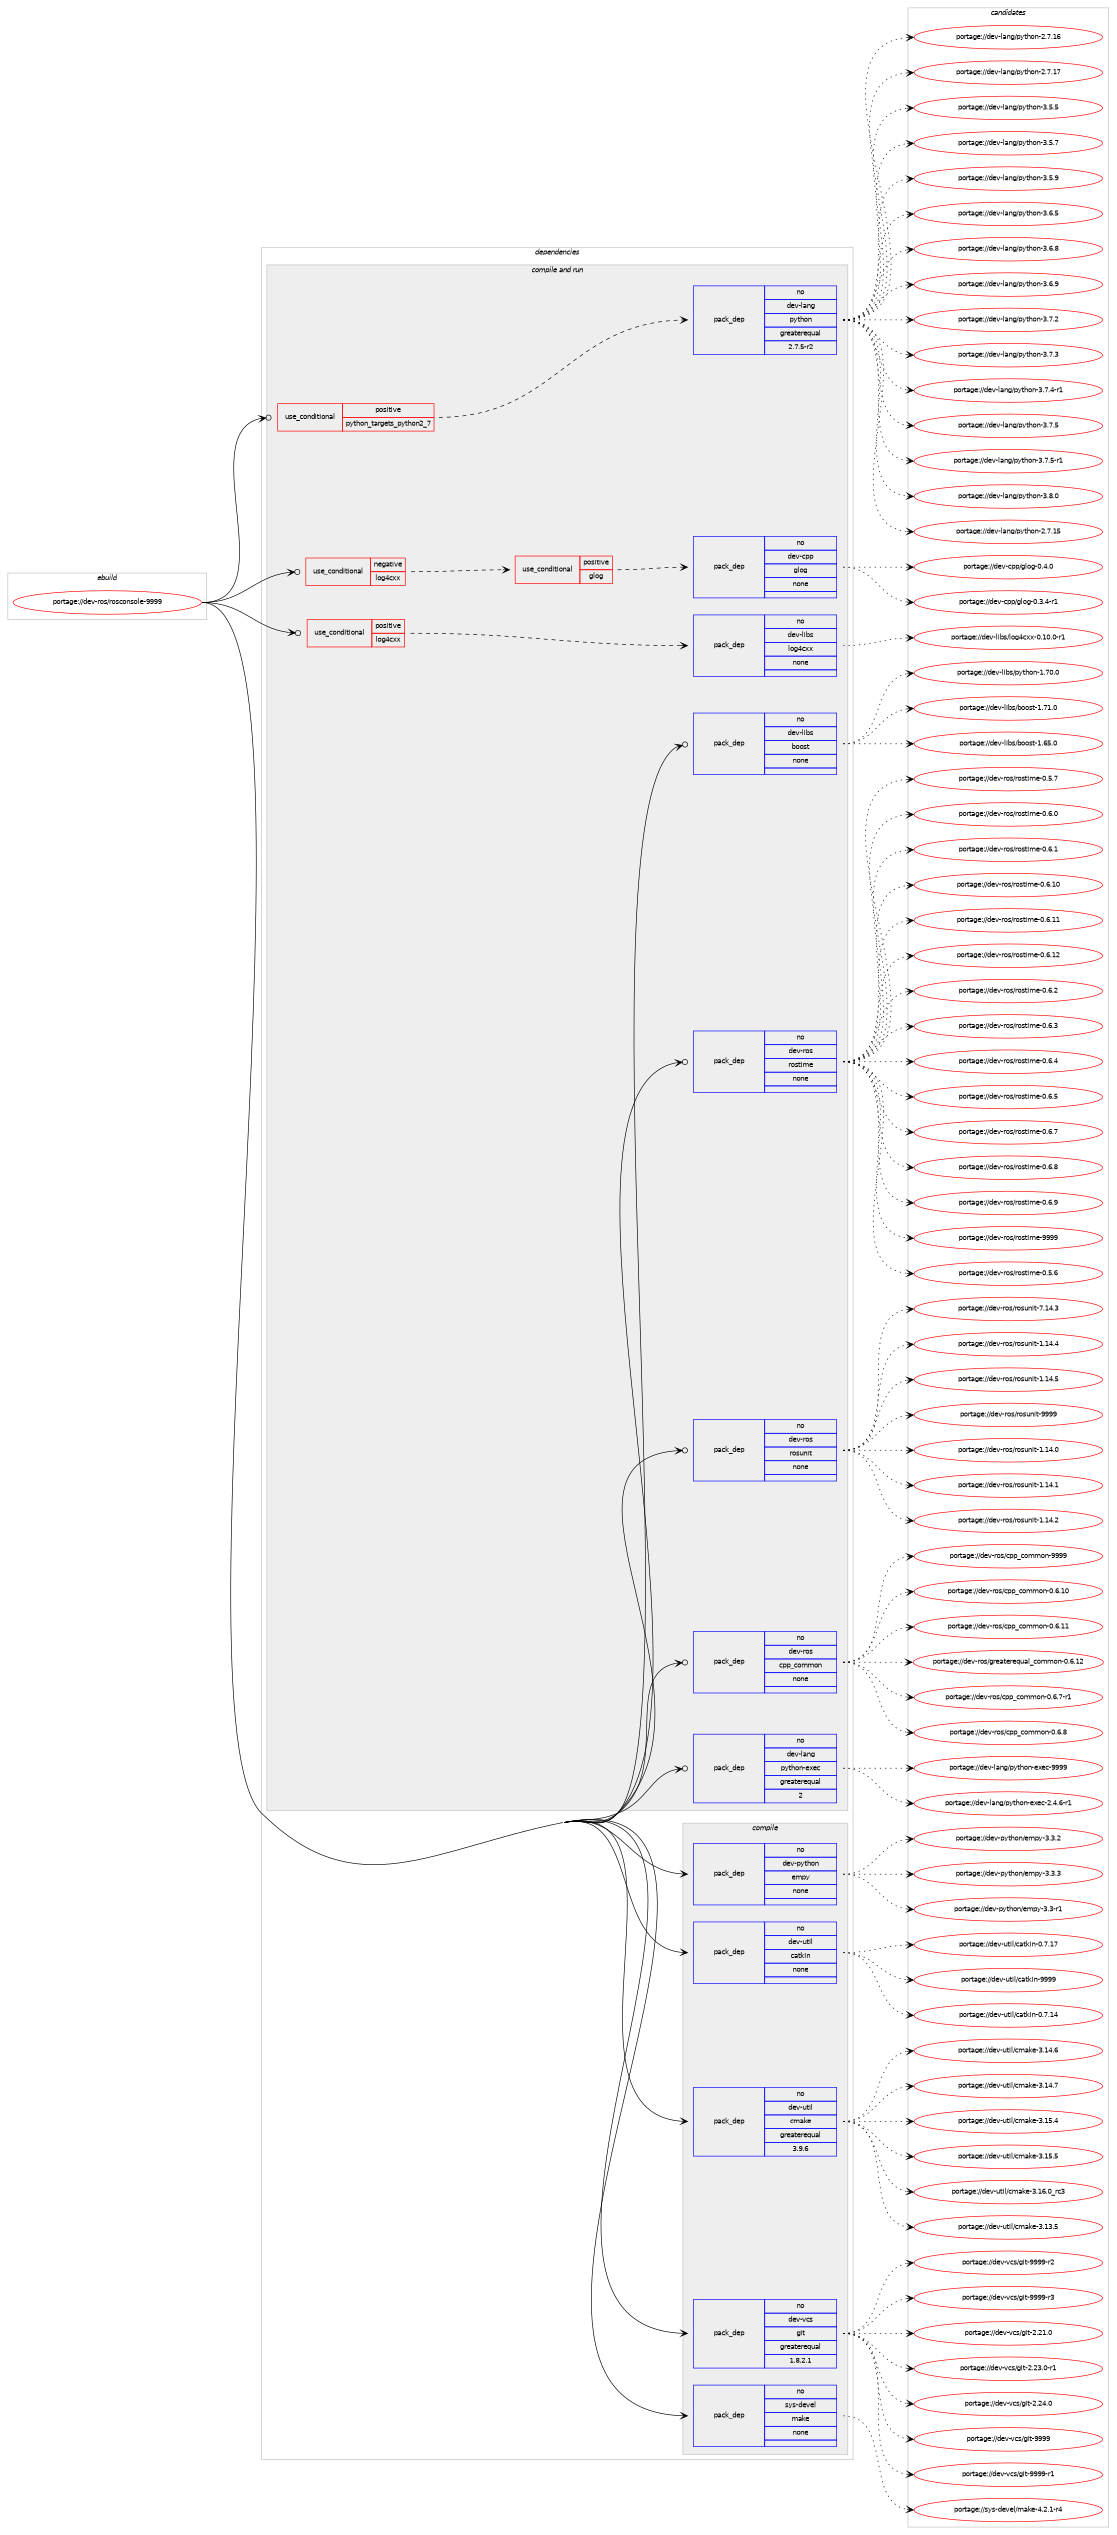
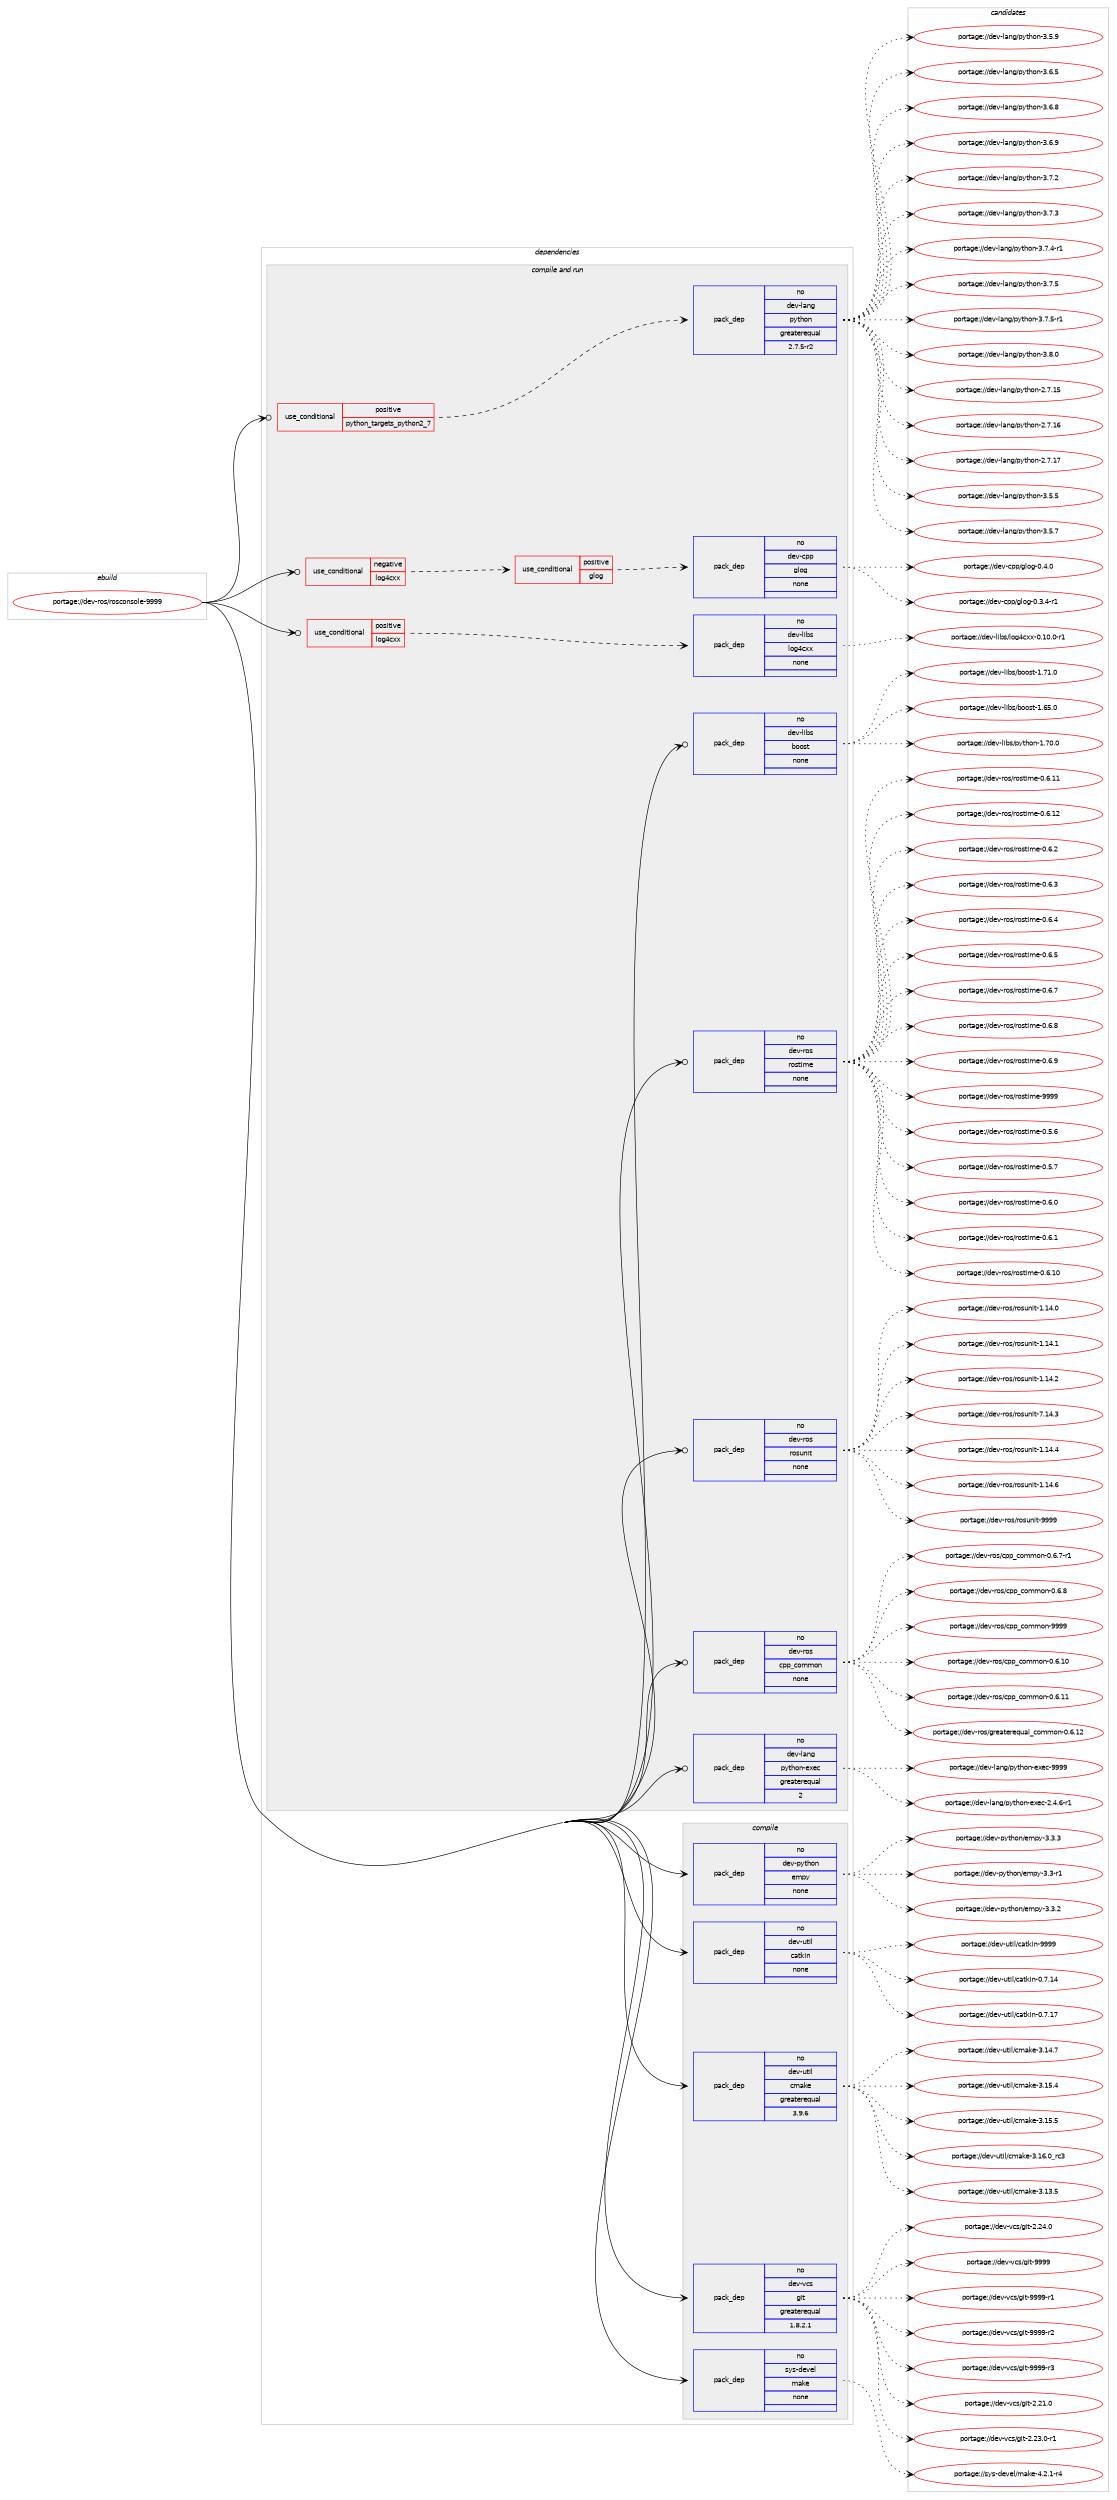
(1008, 1380) -> (1008, 1486)
(1008, 2051) -> none
